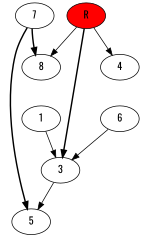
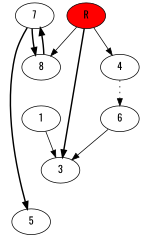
none -> (43, 45)
none -> (120, 89)
(48, 193) -> none
